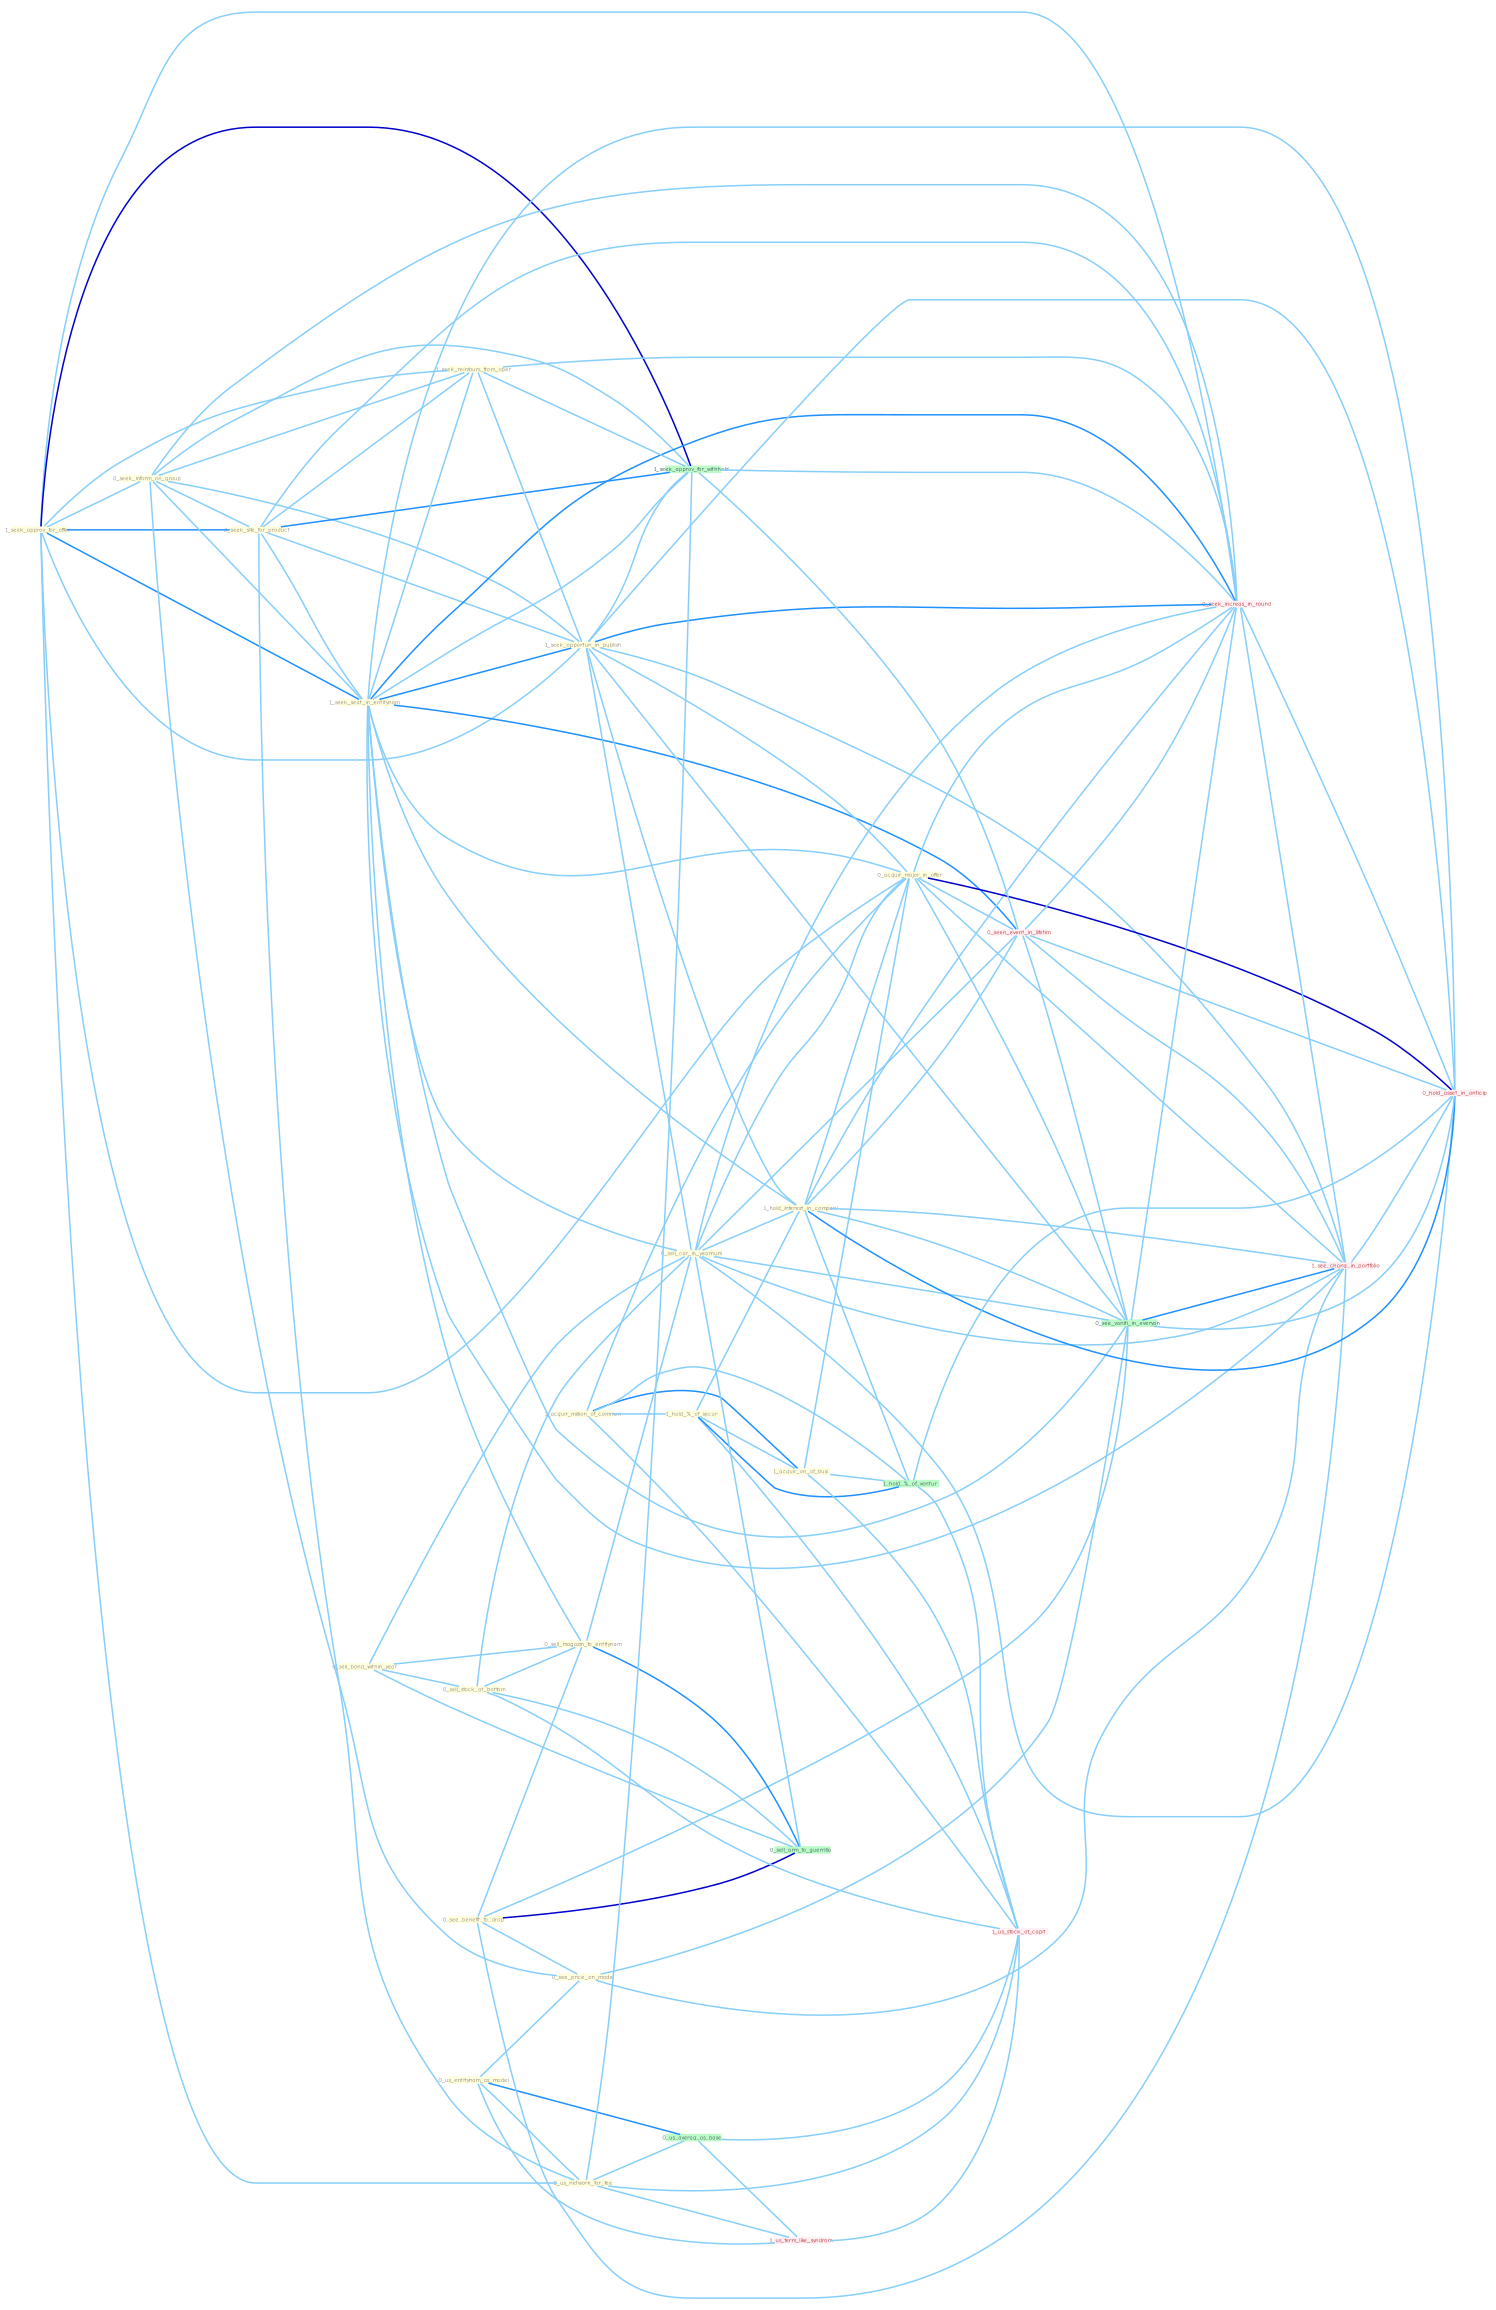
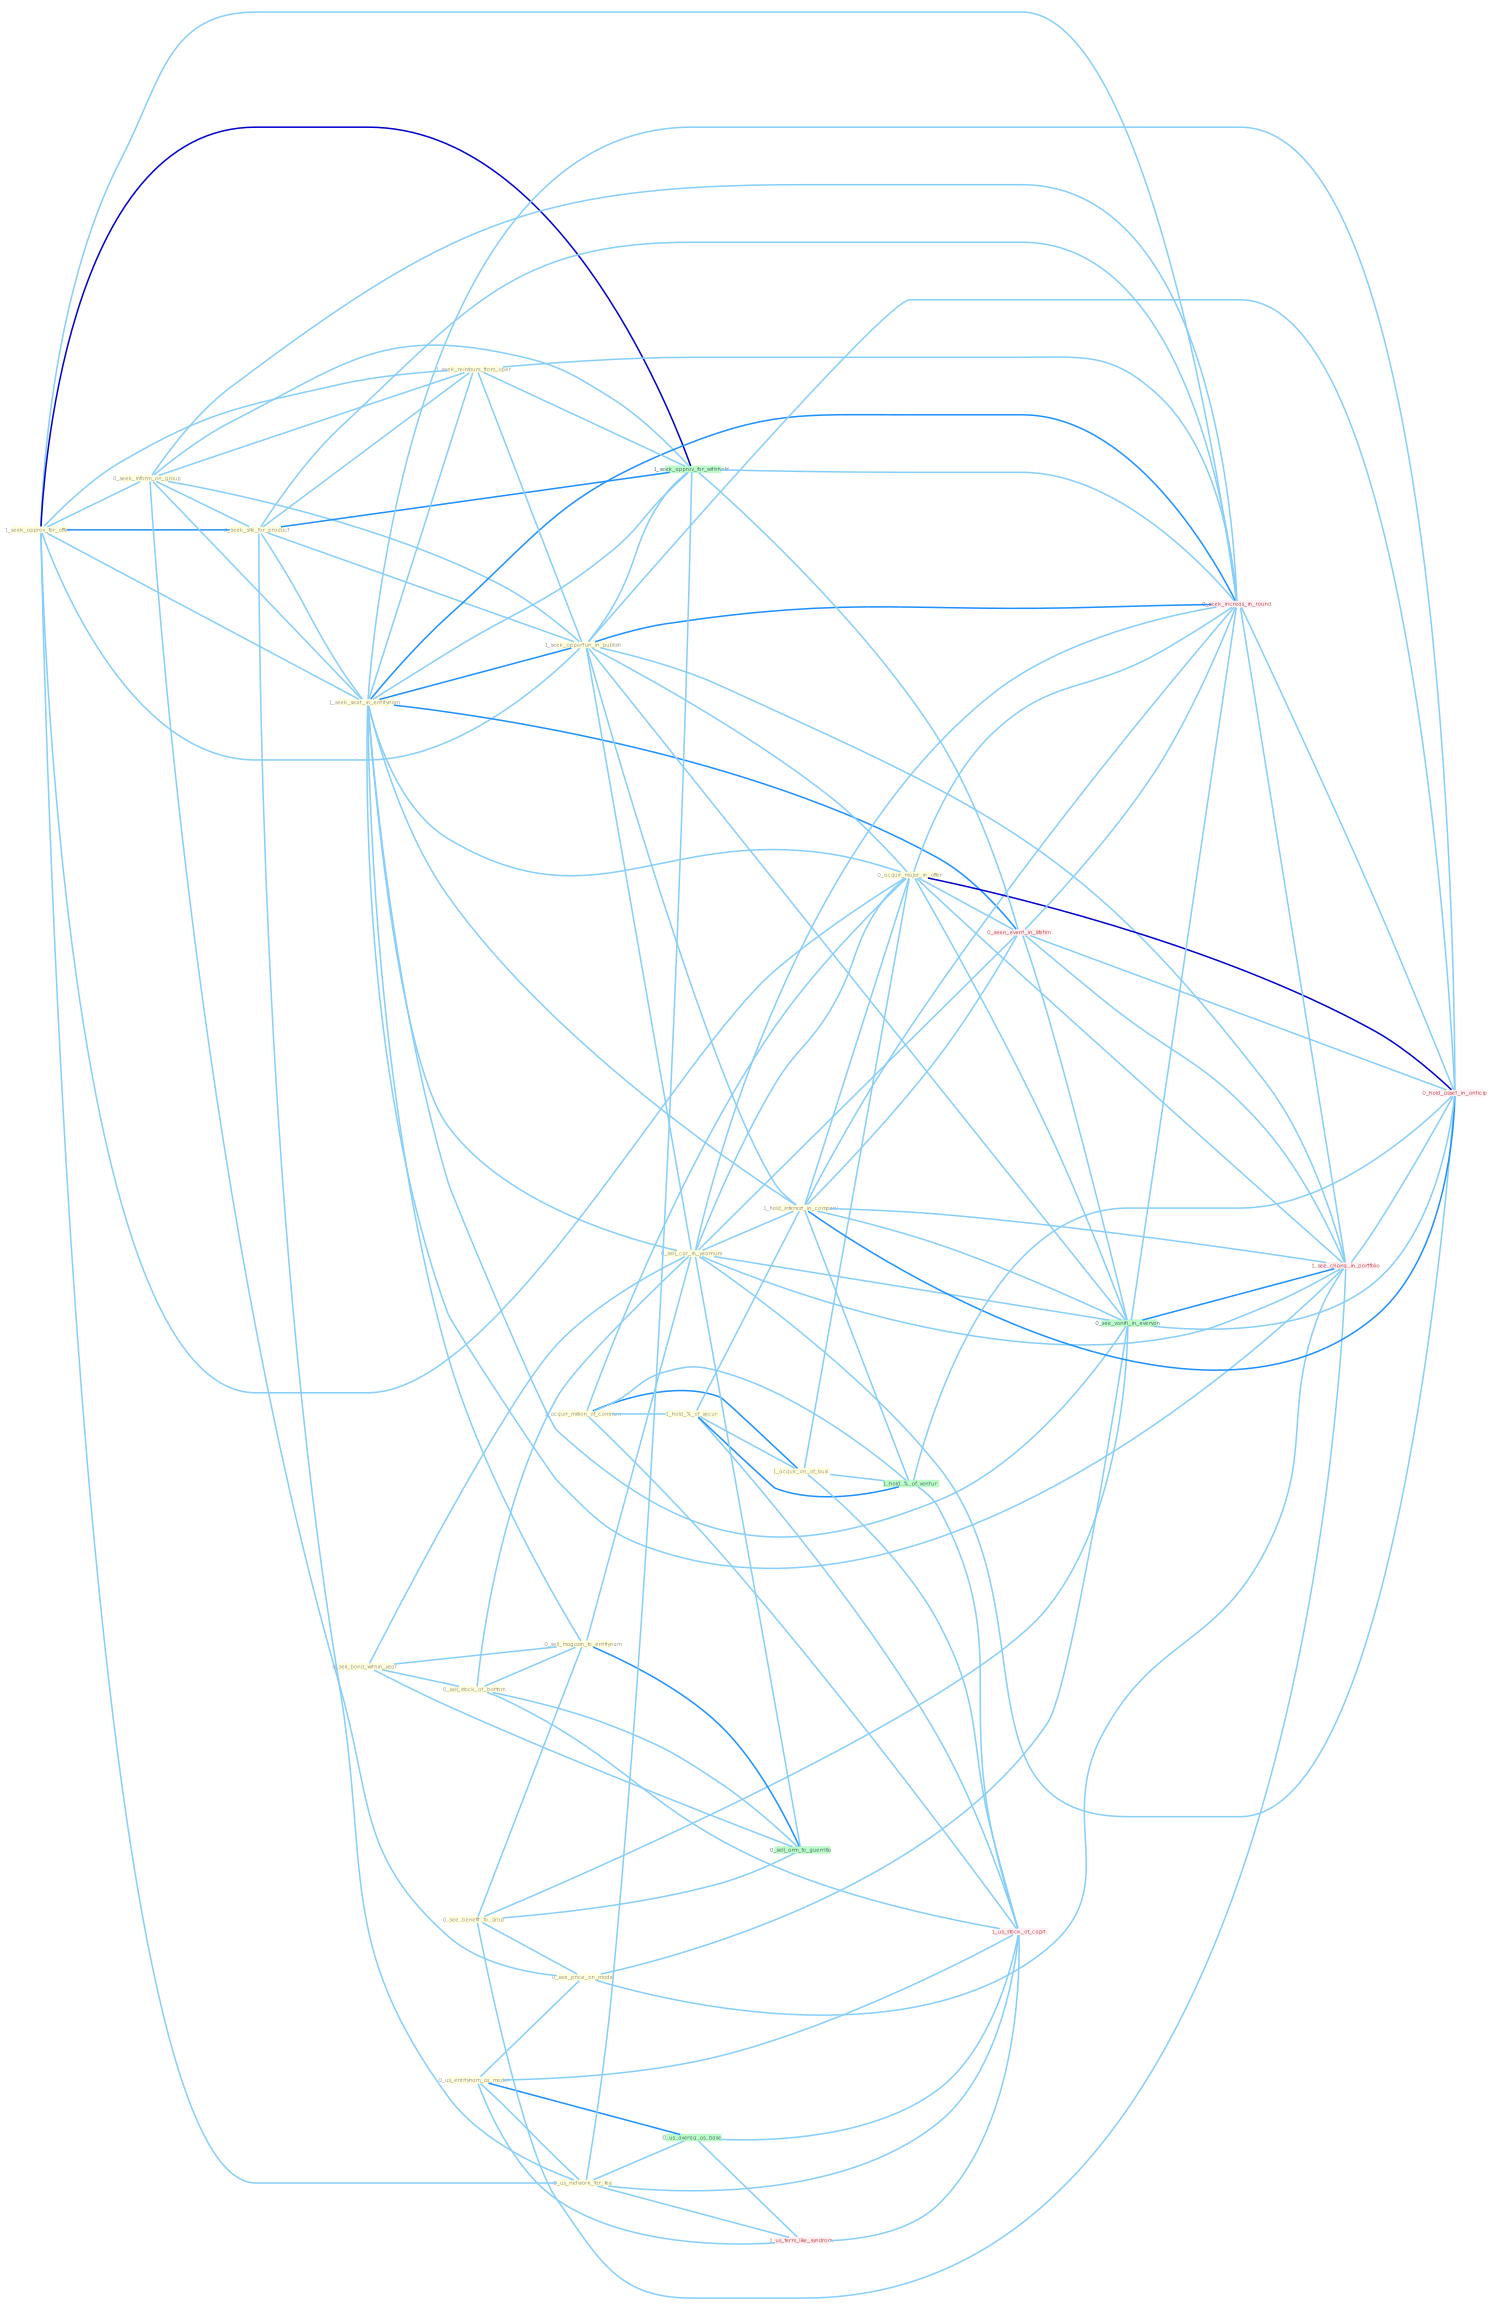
(203, 616) -> (203, 616)
(652, 1899) -> (652, 1899)
none -> (768, 2042)
